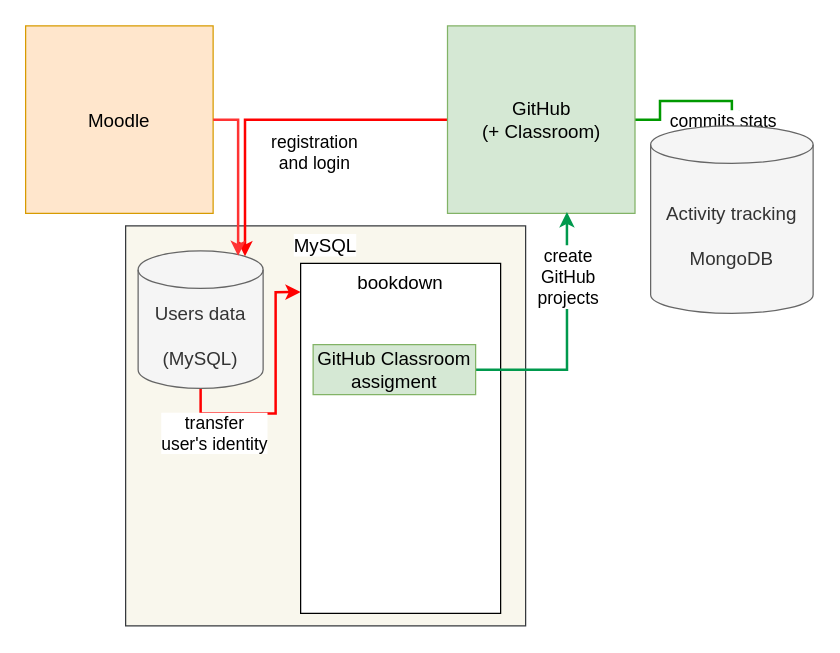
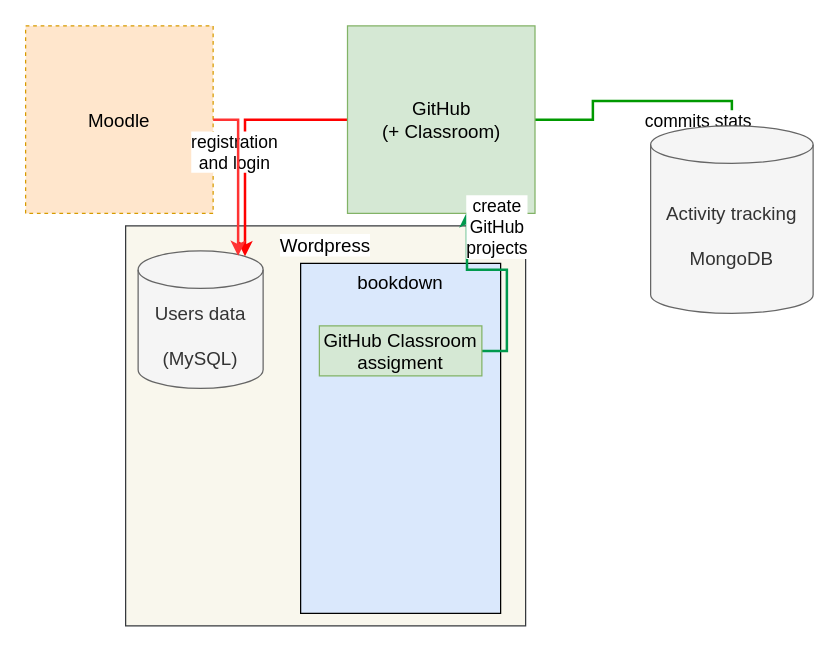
(119, 119) -> (119, 119)
(541, 119) -> (441, 119)
(326, 246) -> (326, 246)
(394, 369) -> (401, 351)
(276, 396) -> none
(401, 438) -> (401, 438)
